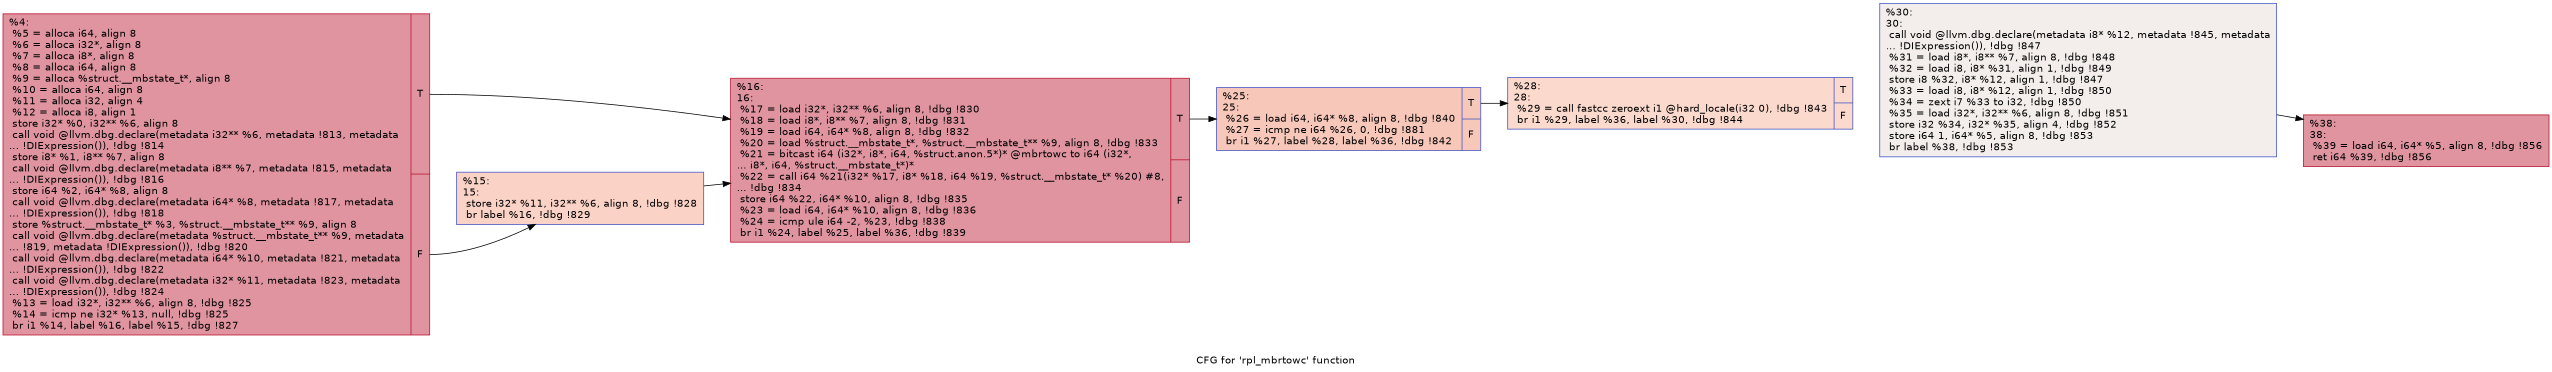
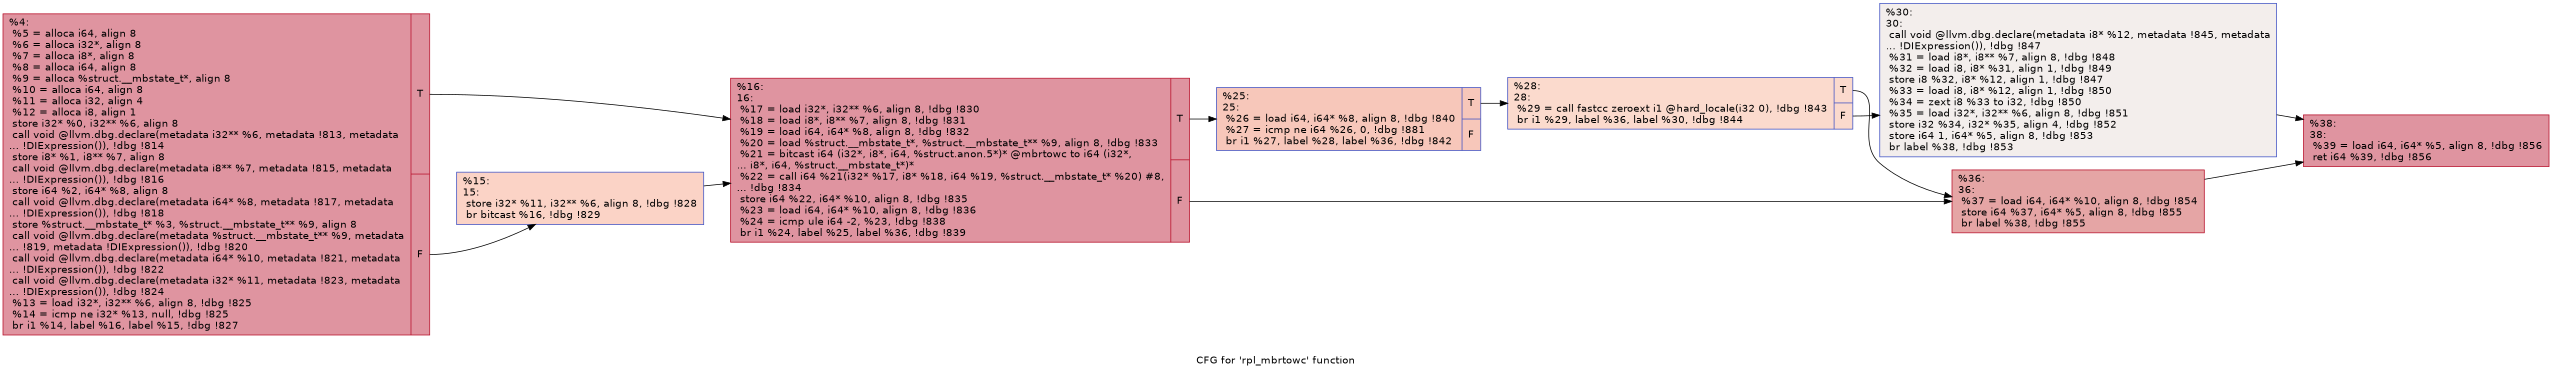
(1984, 102) -> (1984, 102)
none -> (1862, 116)
none -> (2078, 201)
(527, 215) -> (532, 215)
